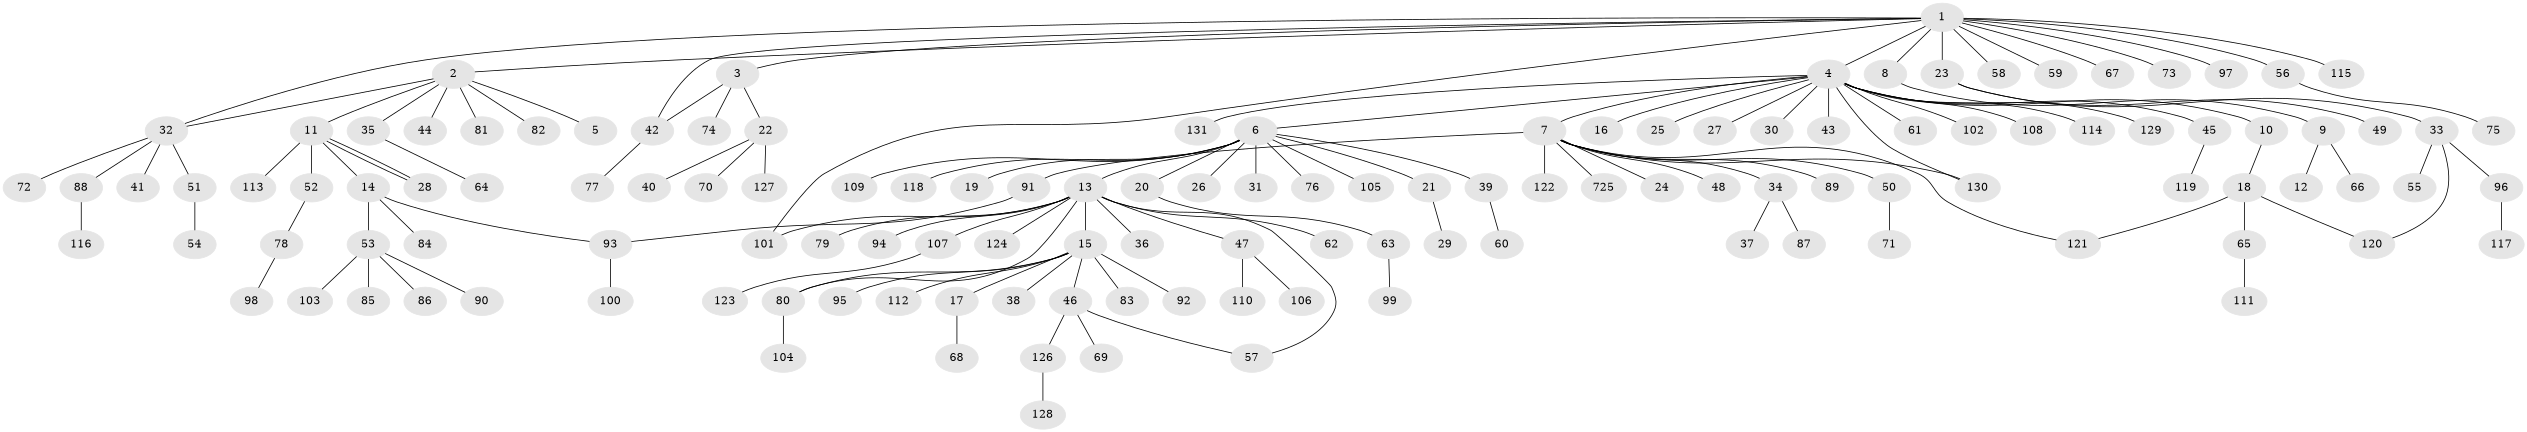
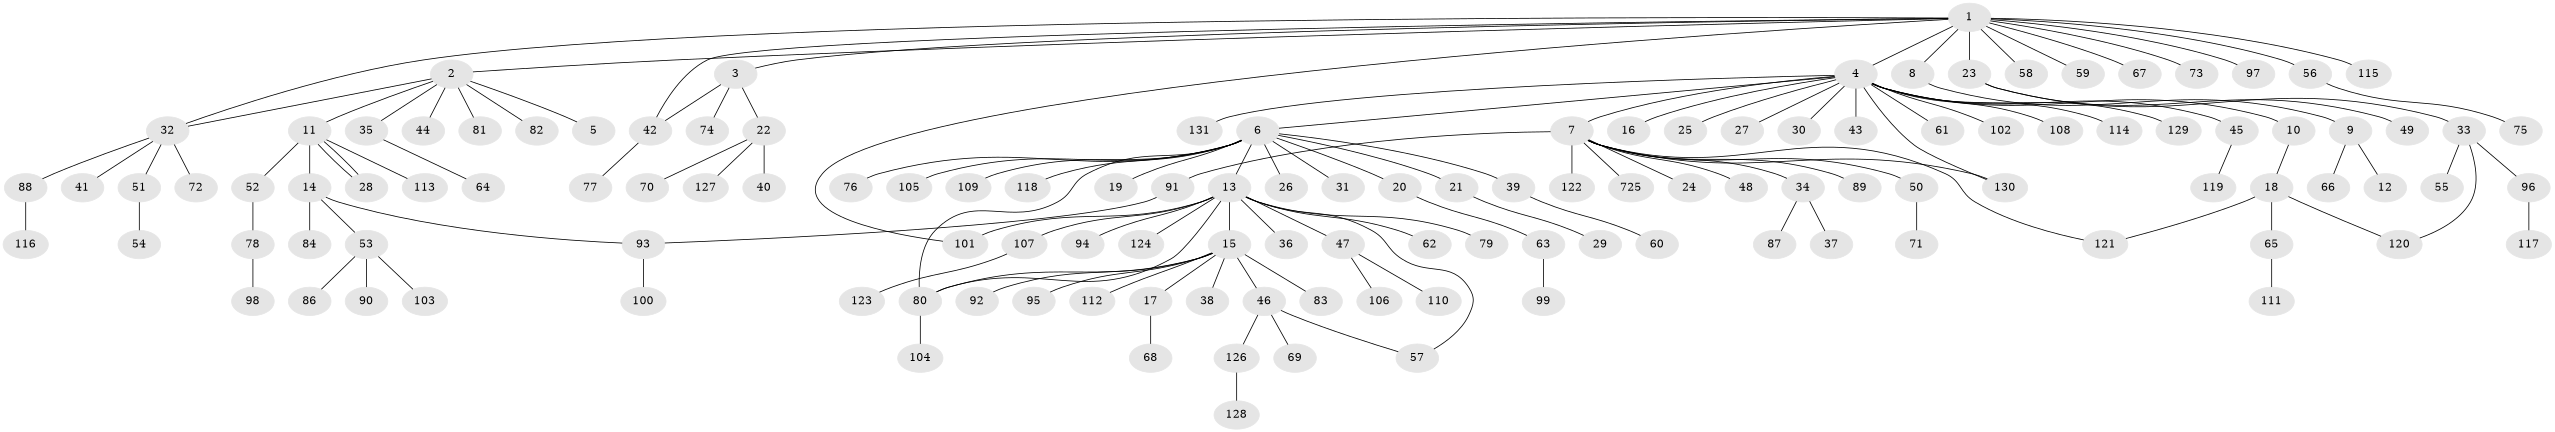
none -> (1062, 199)
(368, 301) -> none
